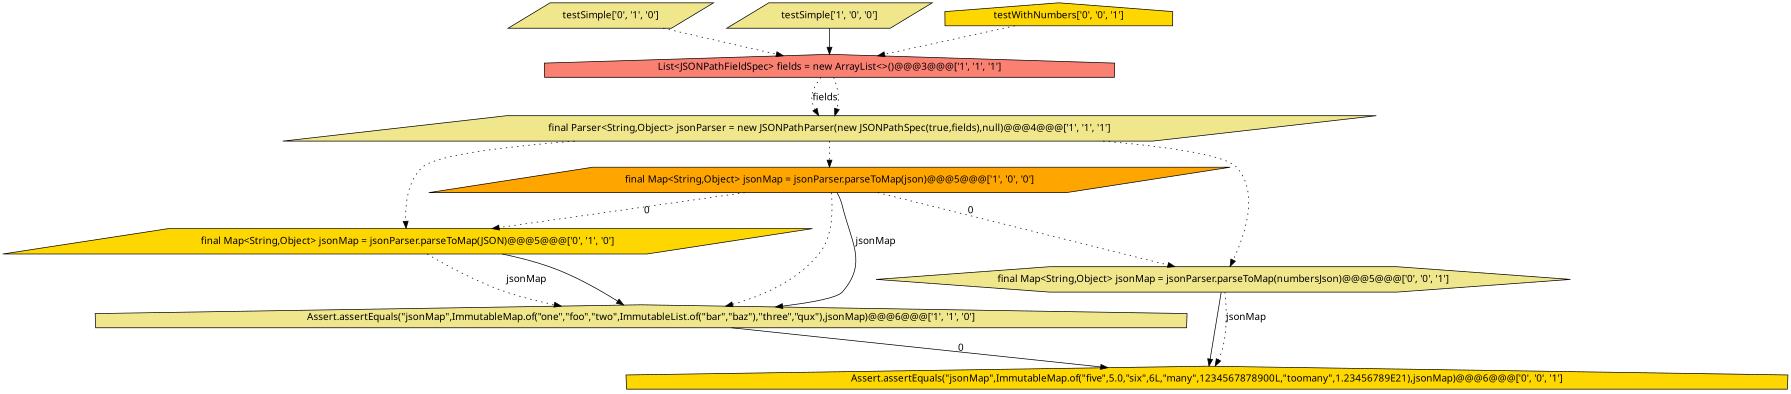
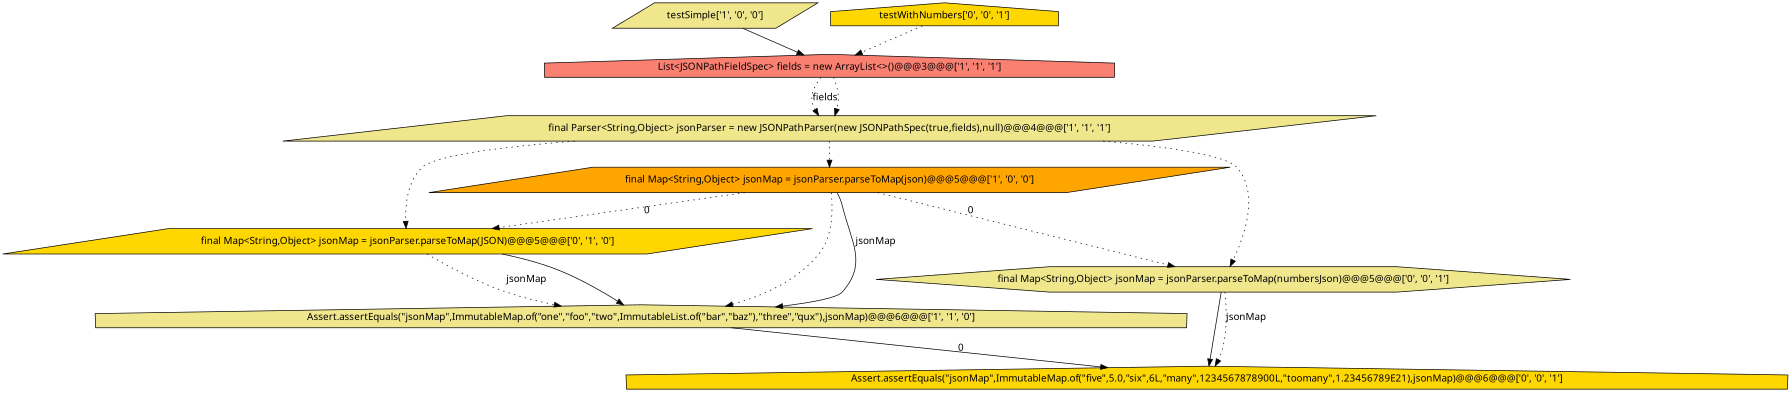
(611, 16) -> none
